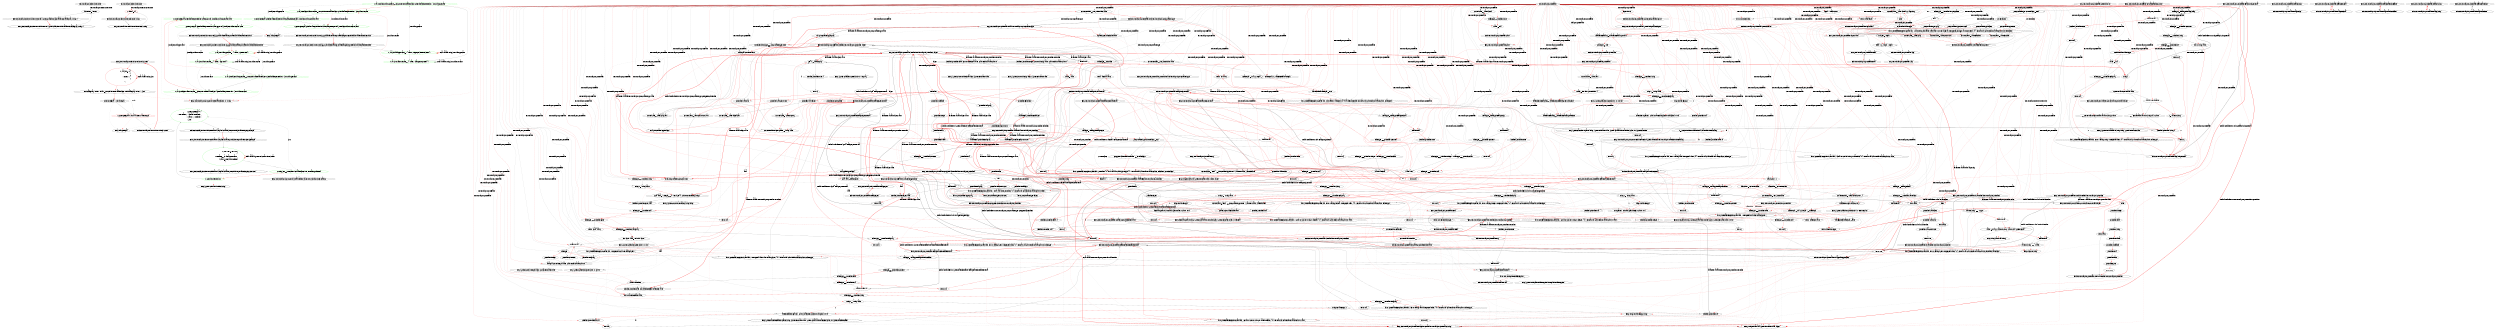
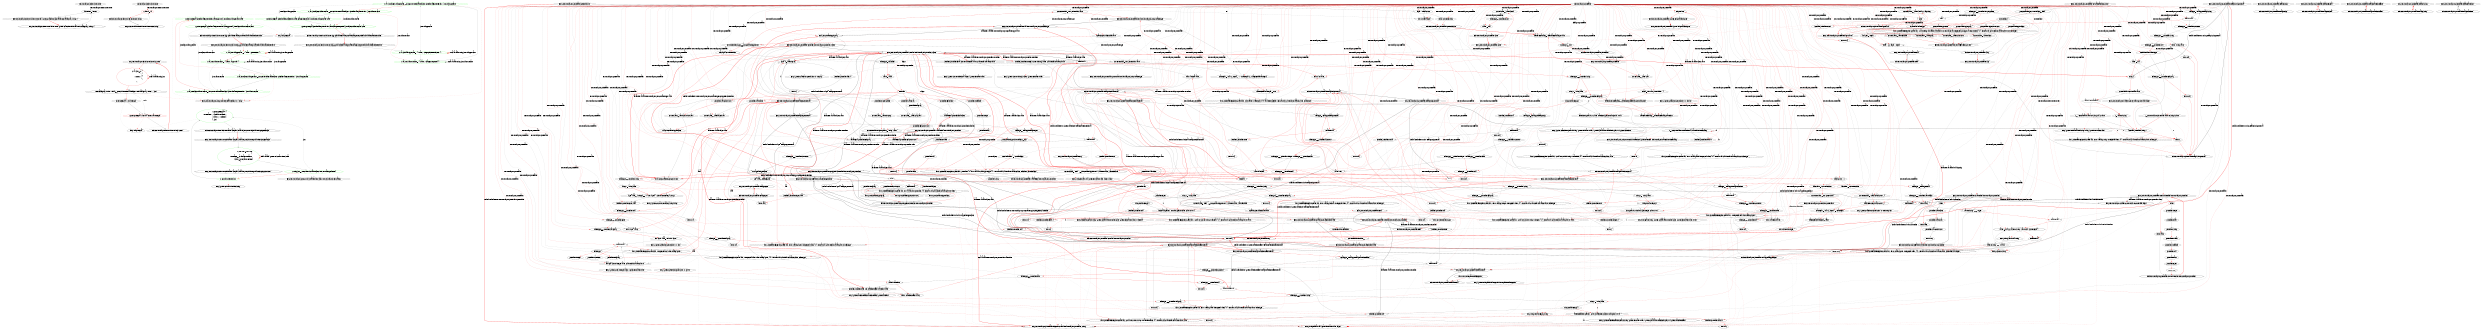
(1059, 5) -> (1163, 62)
(1971, 36) -> (1982, 36)
(1130, 157) -> (1013, 157)
none -> (869, 295)
